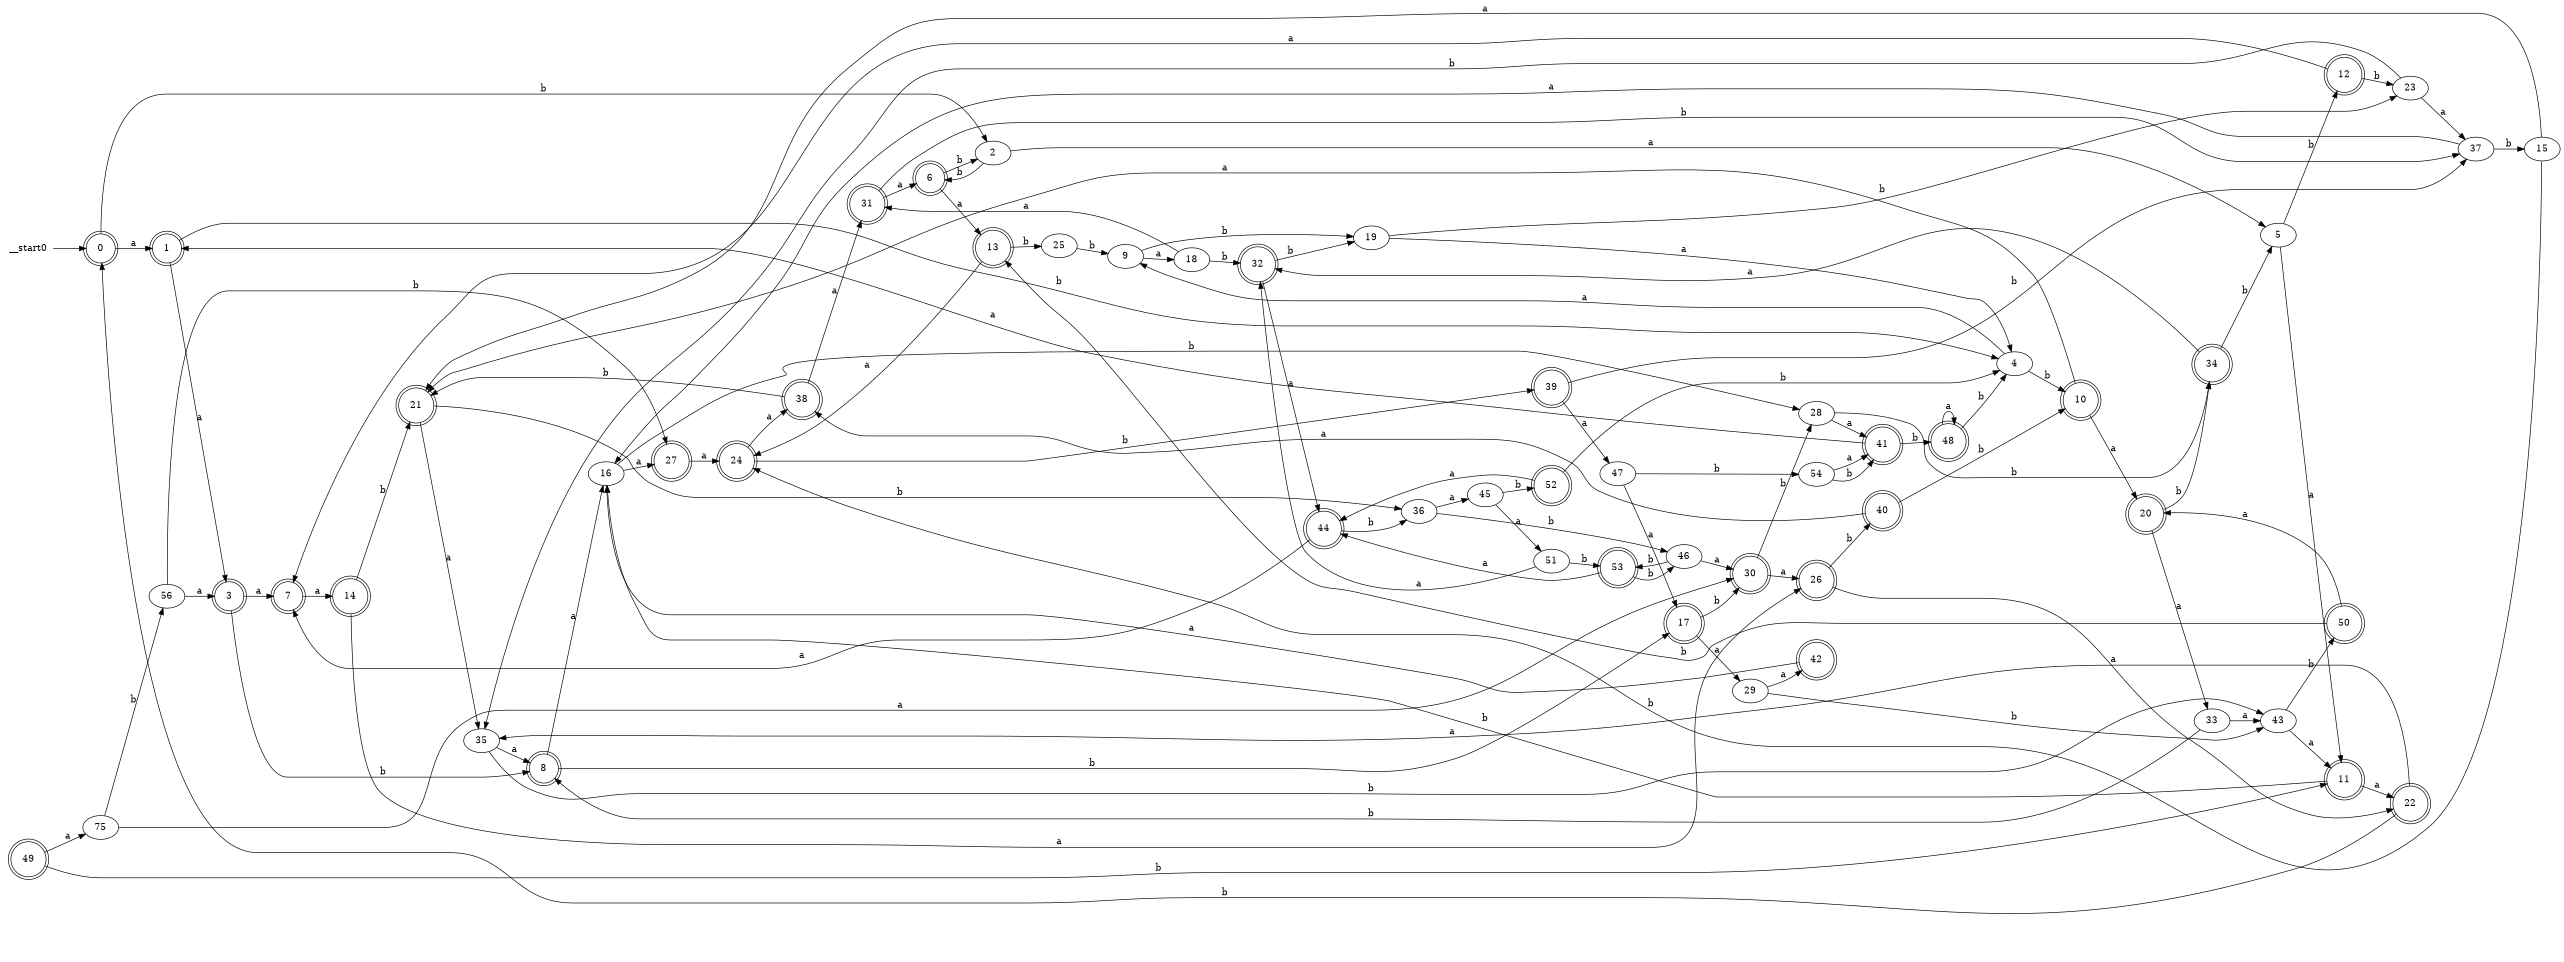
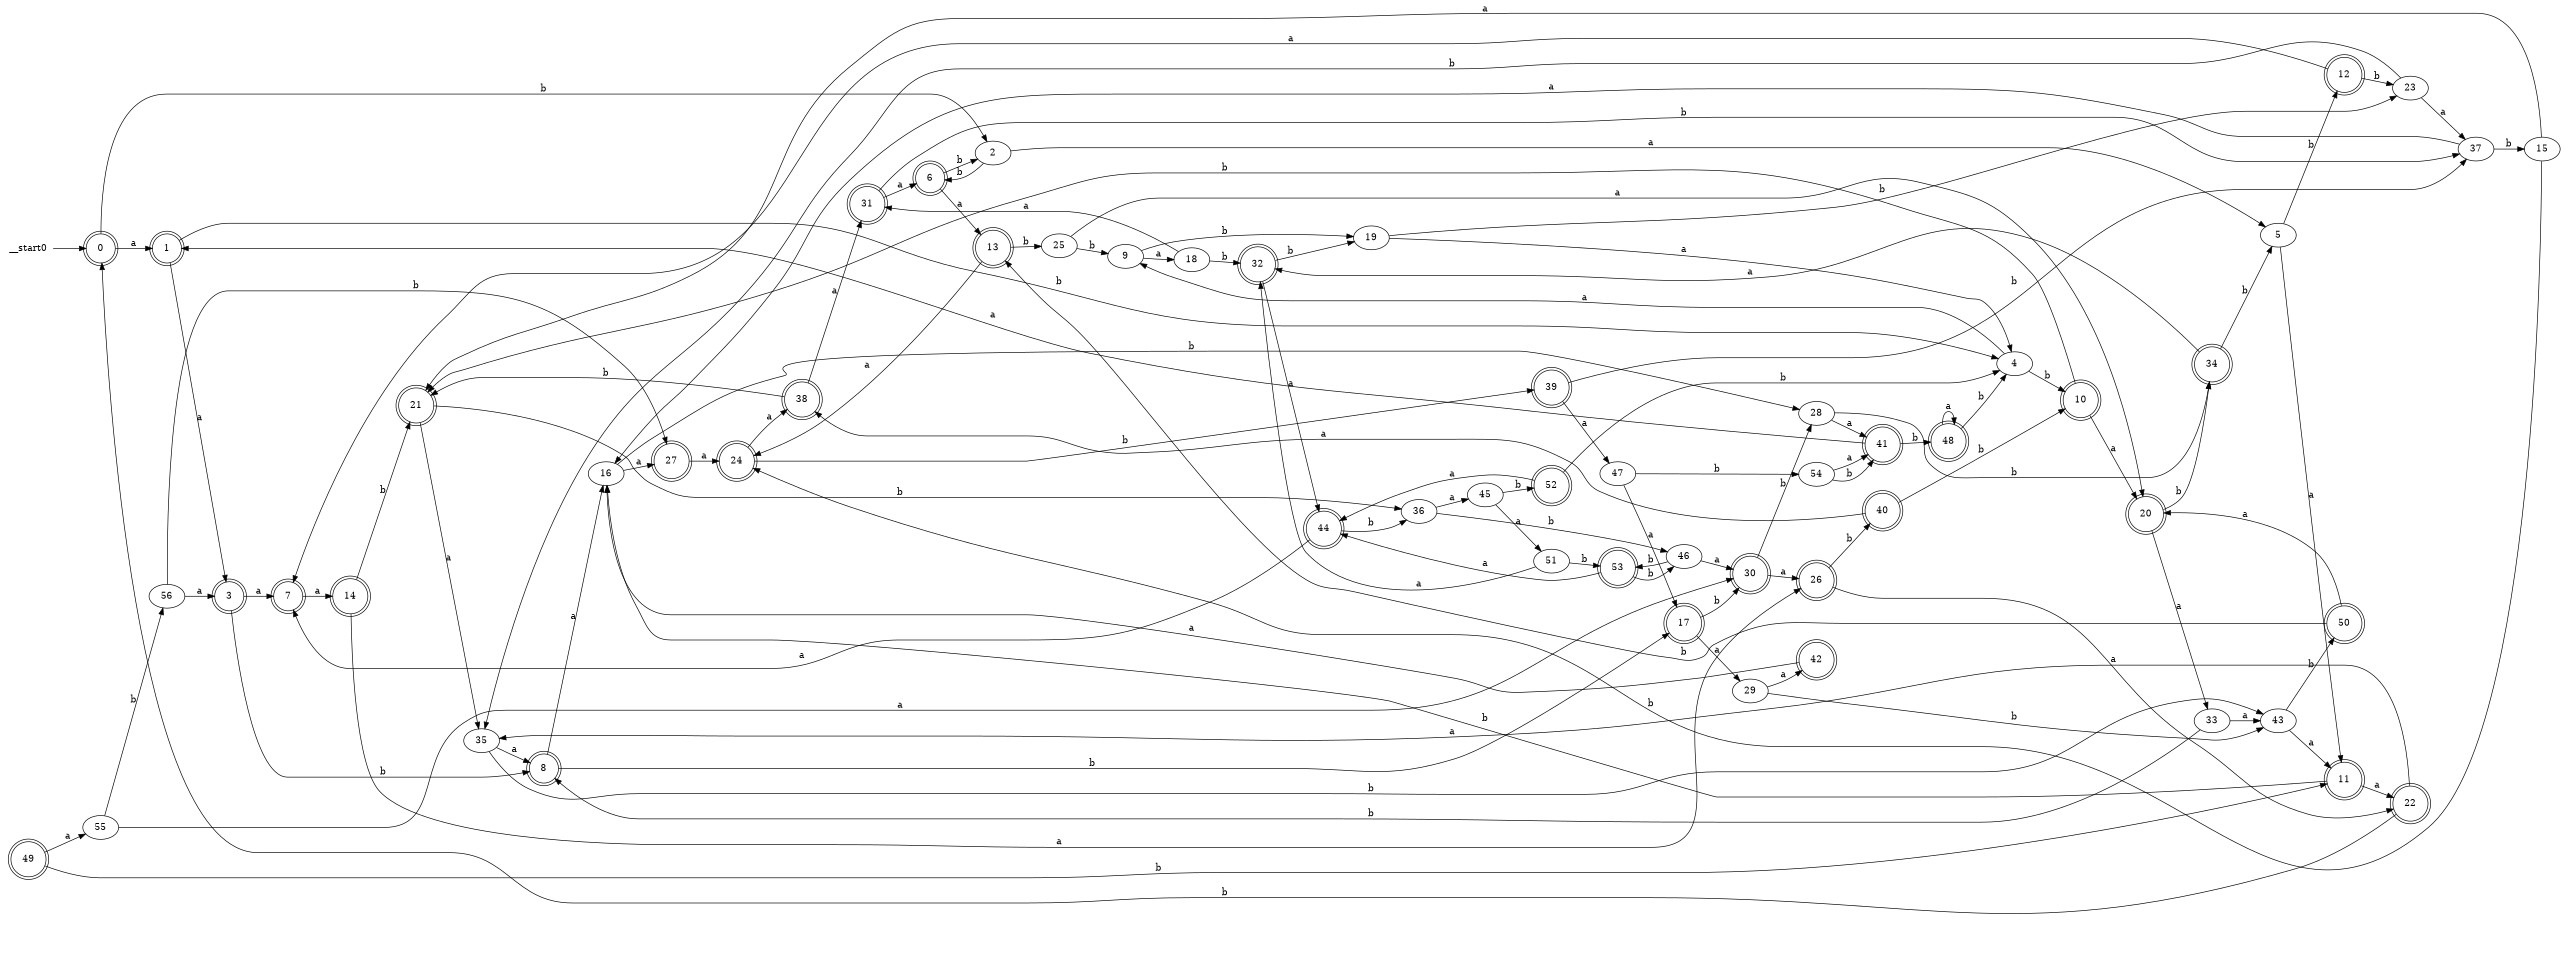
(1225, 168) -> (1225, 168)
none -> (1695, 198)
(101, 827) -> (101, 827)
